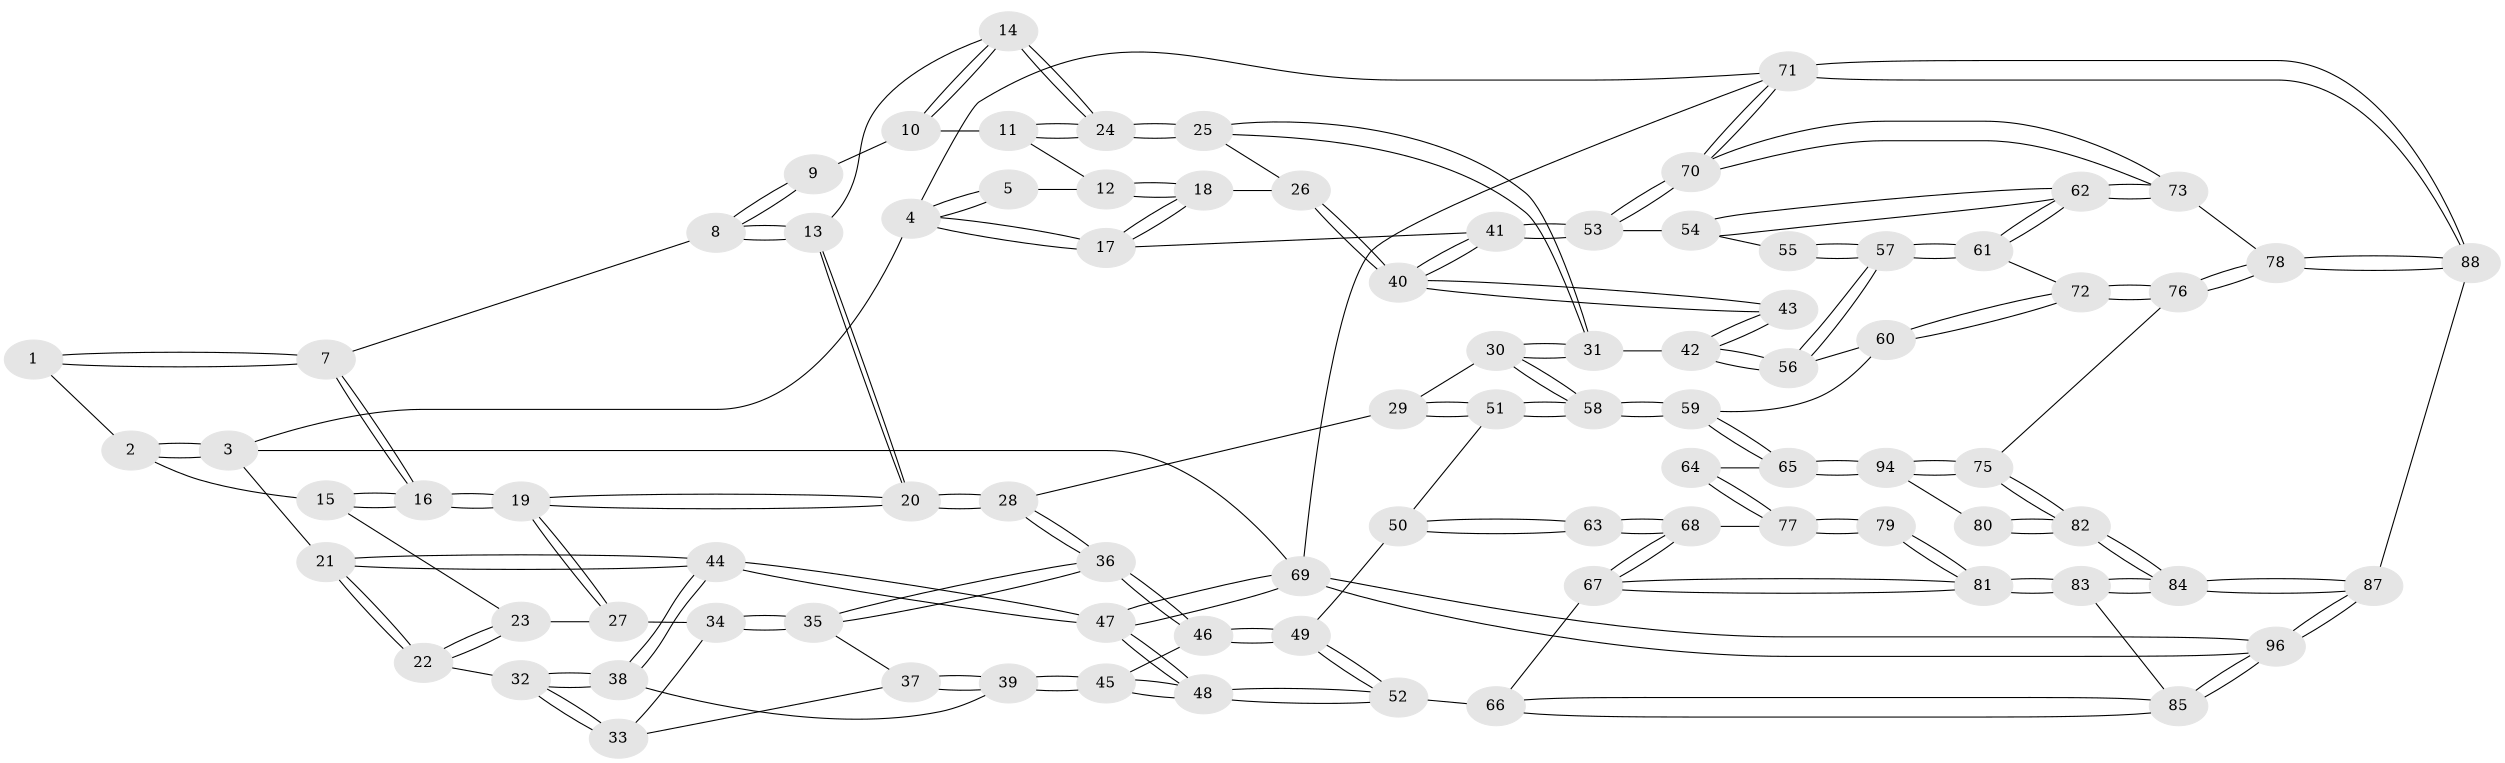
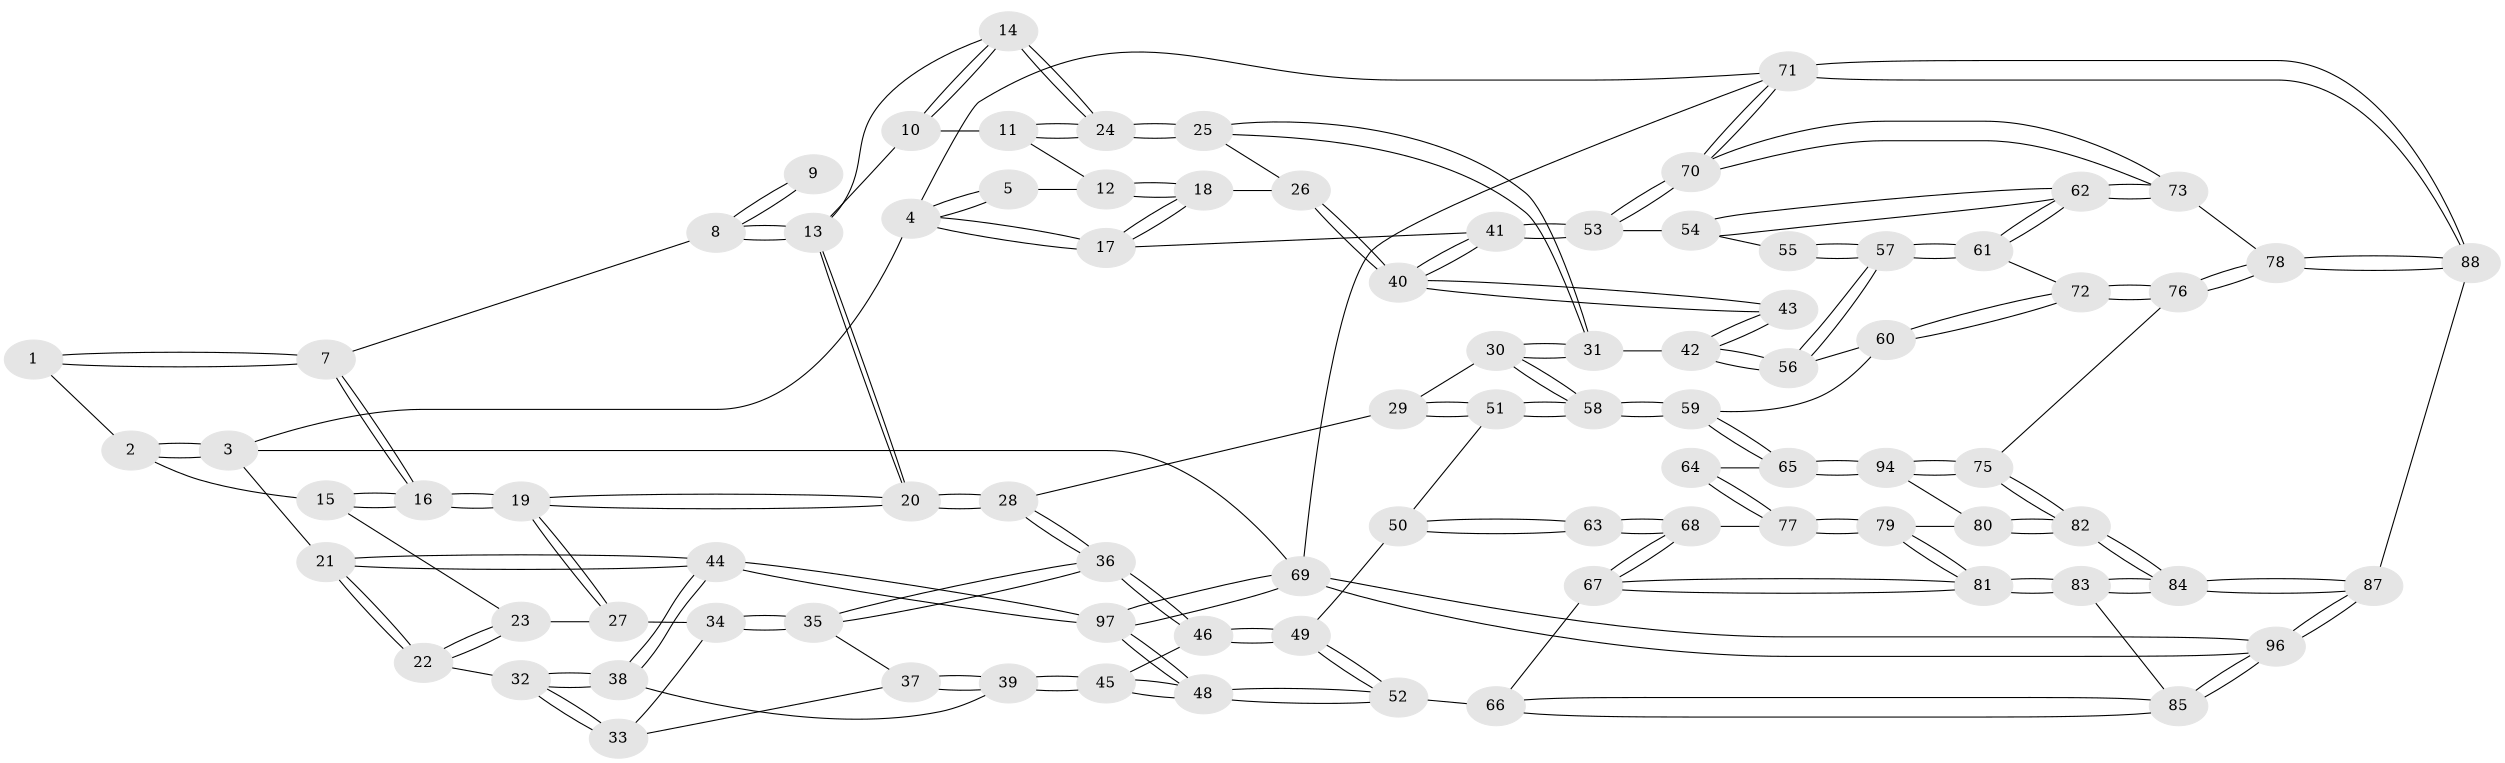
(867, 150) -> (863, 182)
none -> (1935, 526)
(1106, 623) -> (1106, 623)
